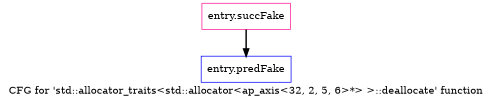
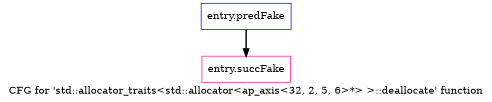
(246, 39) -> (246, 39)
